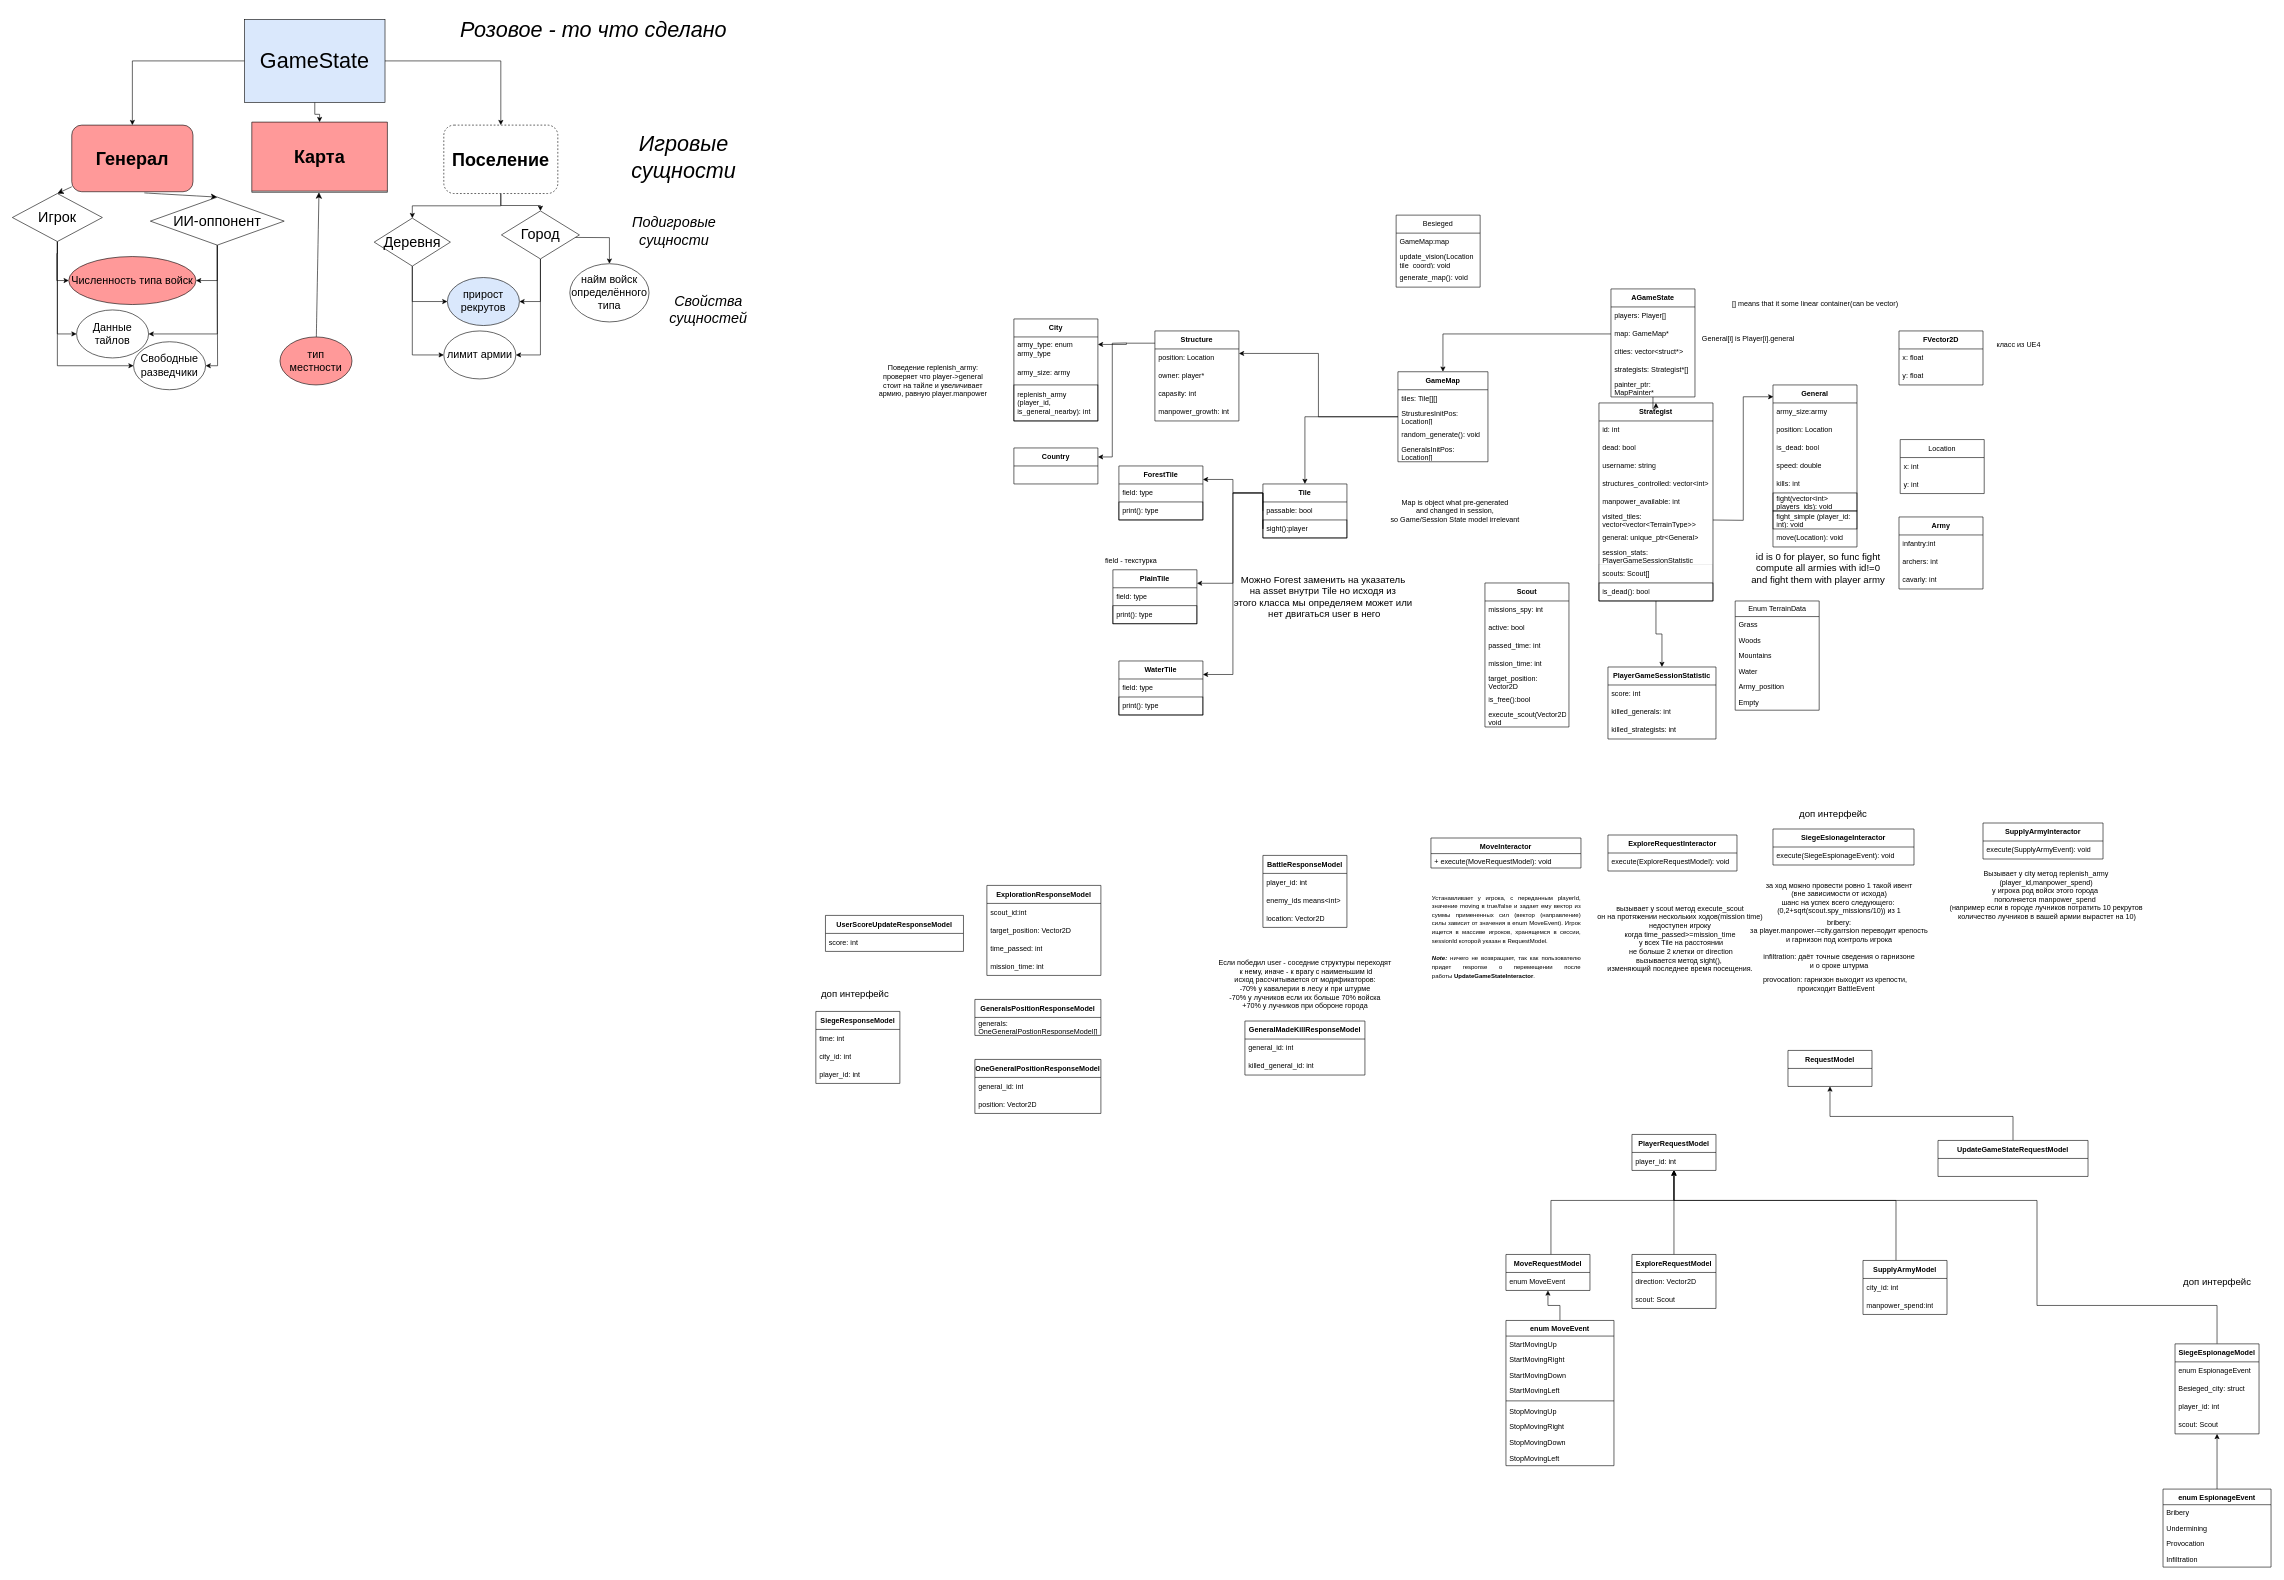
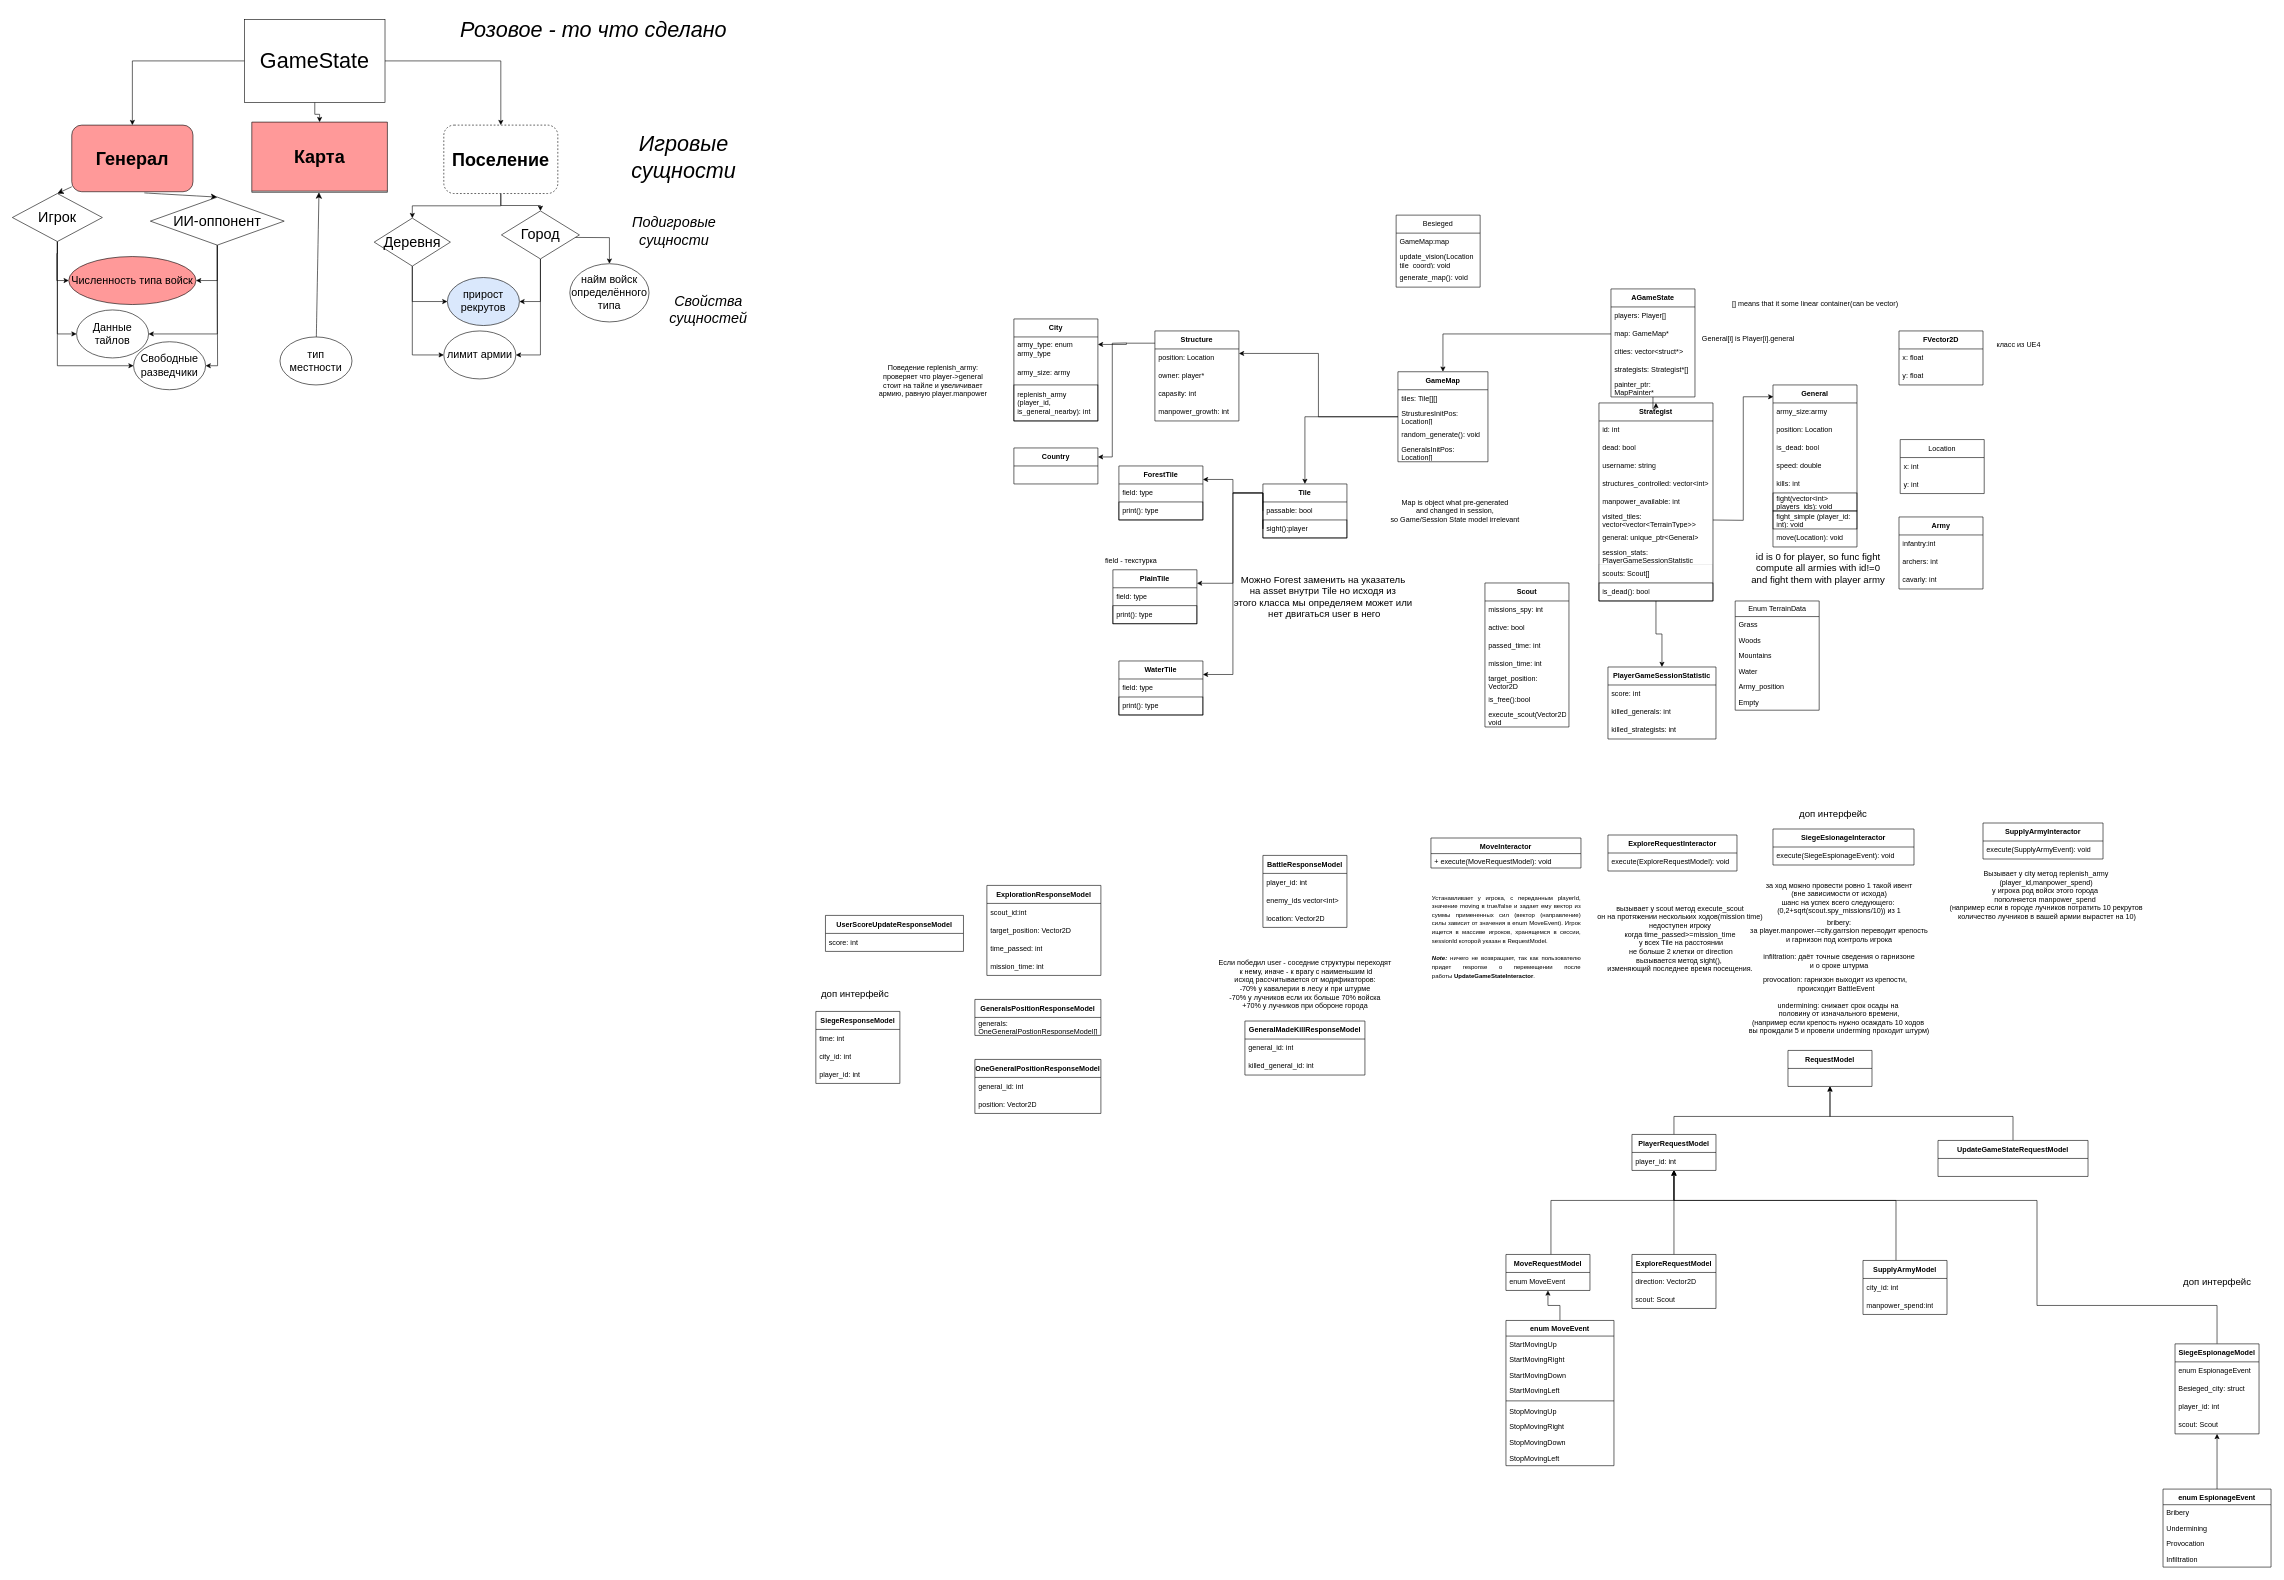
(315, 61) -> (315, 61)
(316, 361) -> (316, 361)
(1304, 900) -> (1305, 900)
none -> (1839, 1018)
none -> (1741, 1116)
